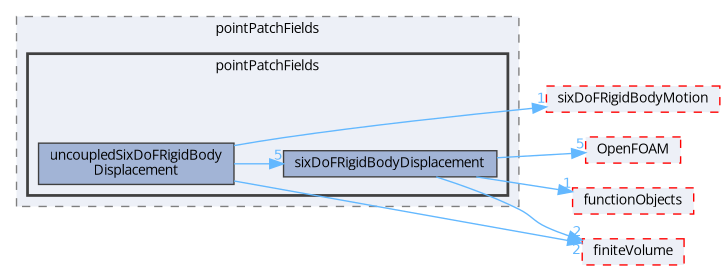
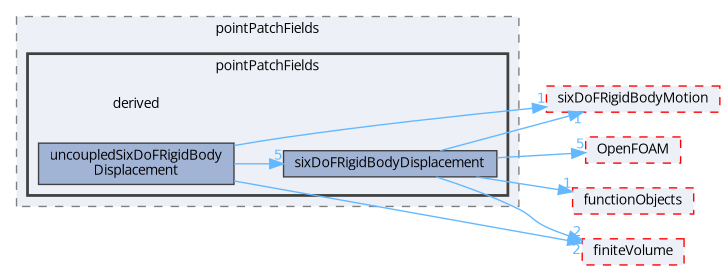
none -> (136, 105)
none -> (498, 135)
